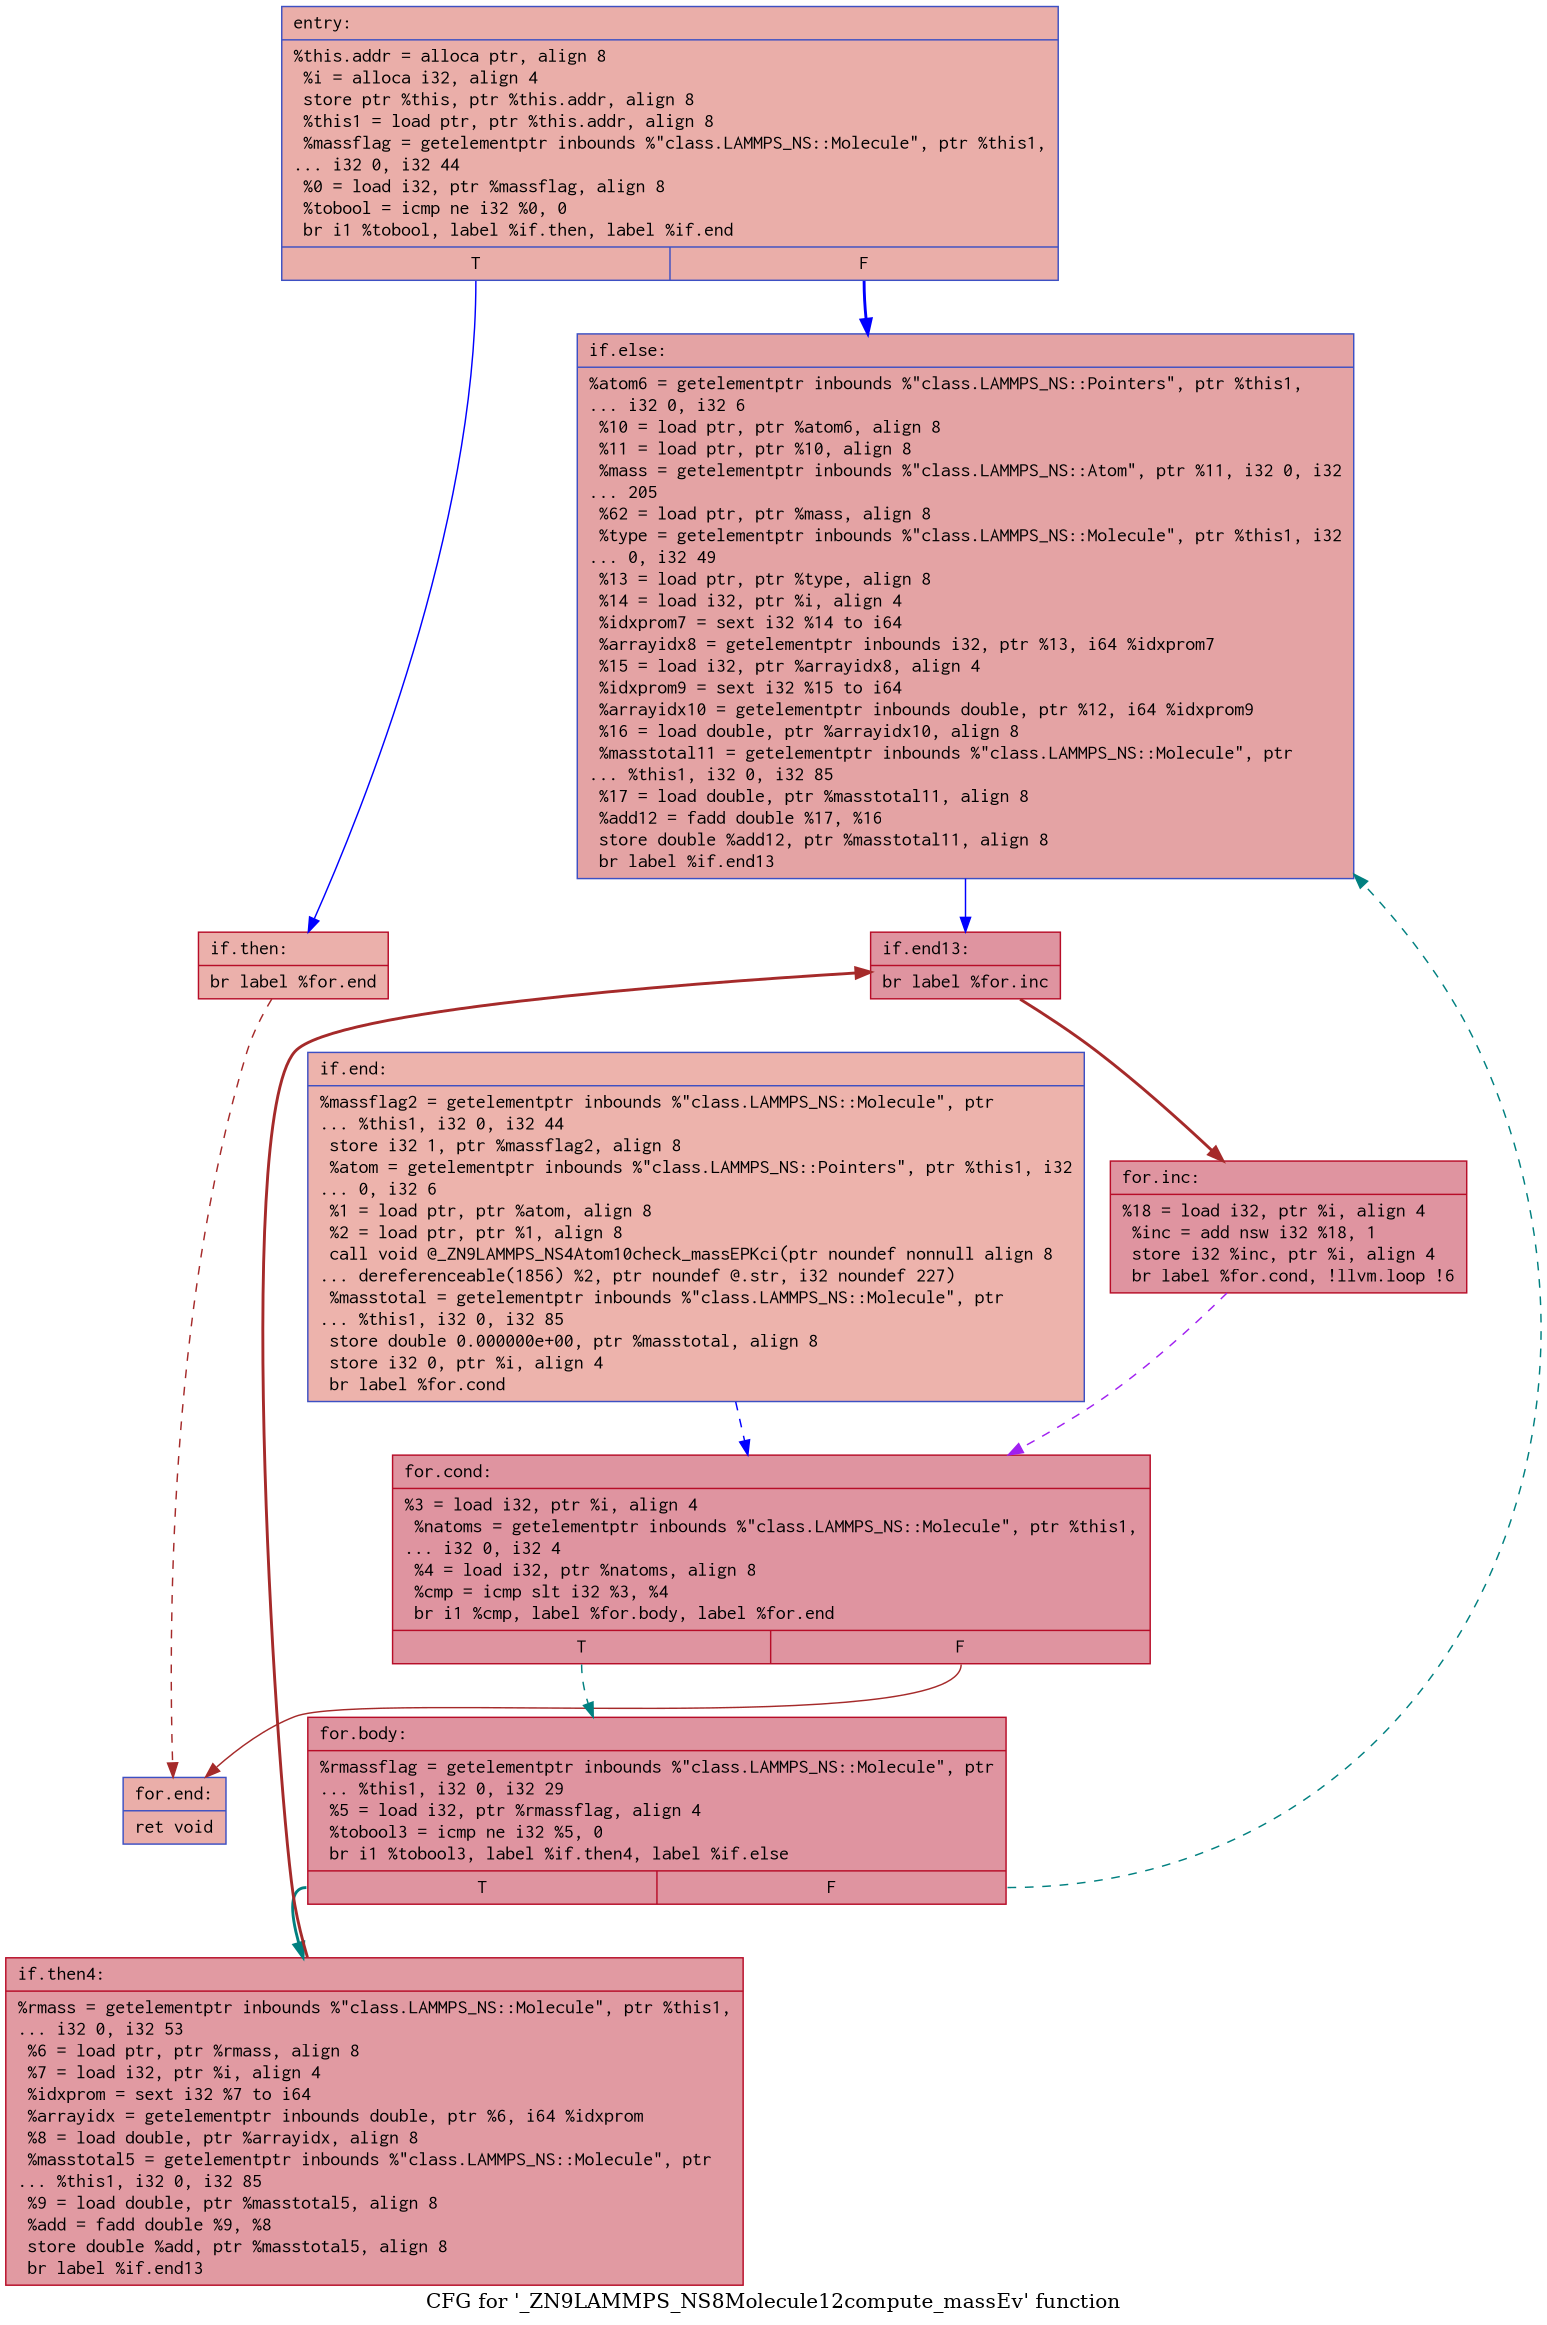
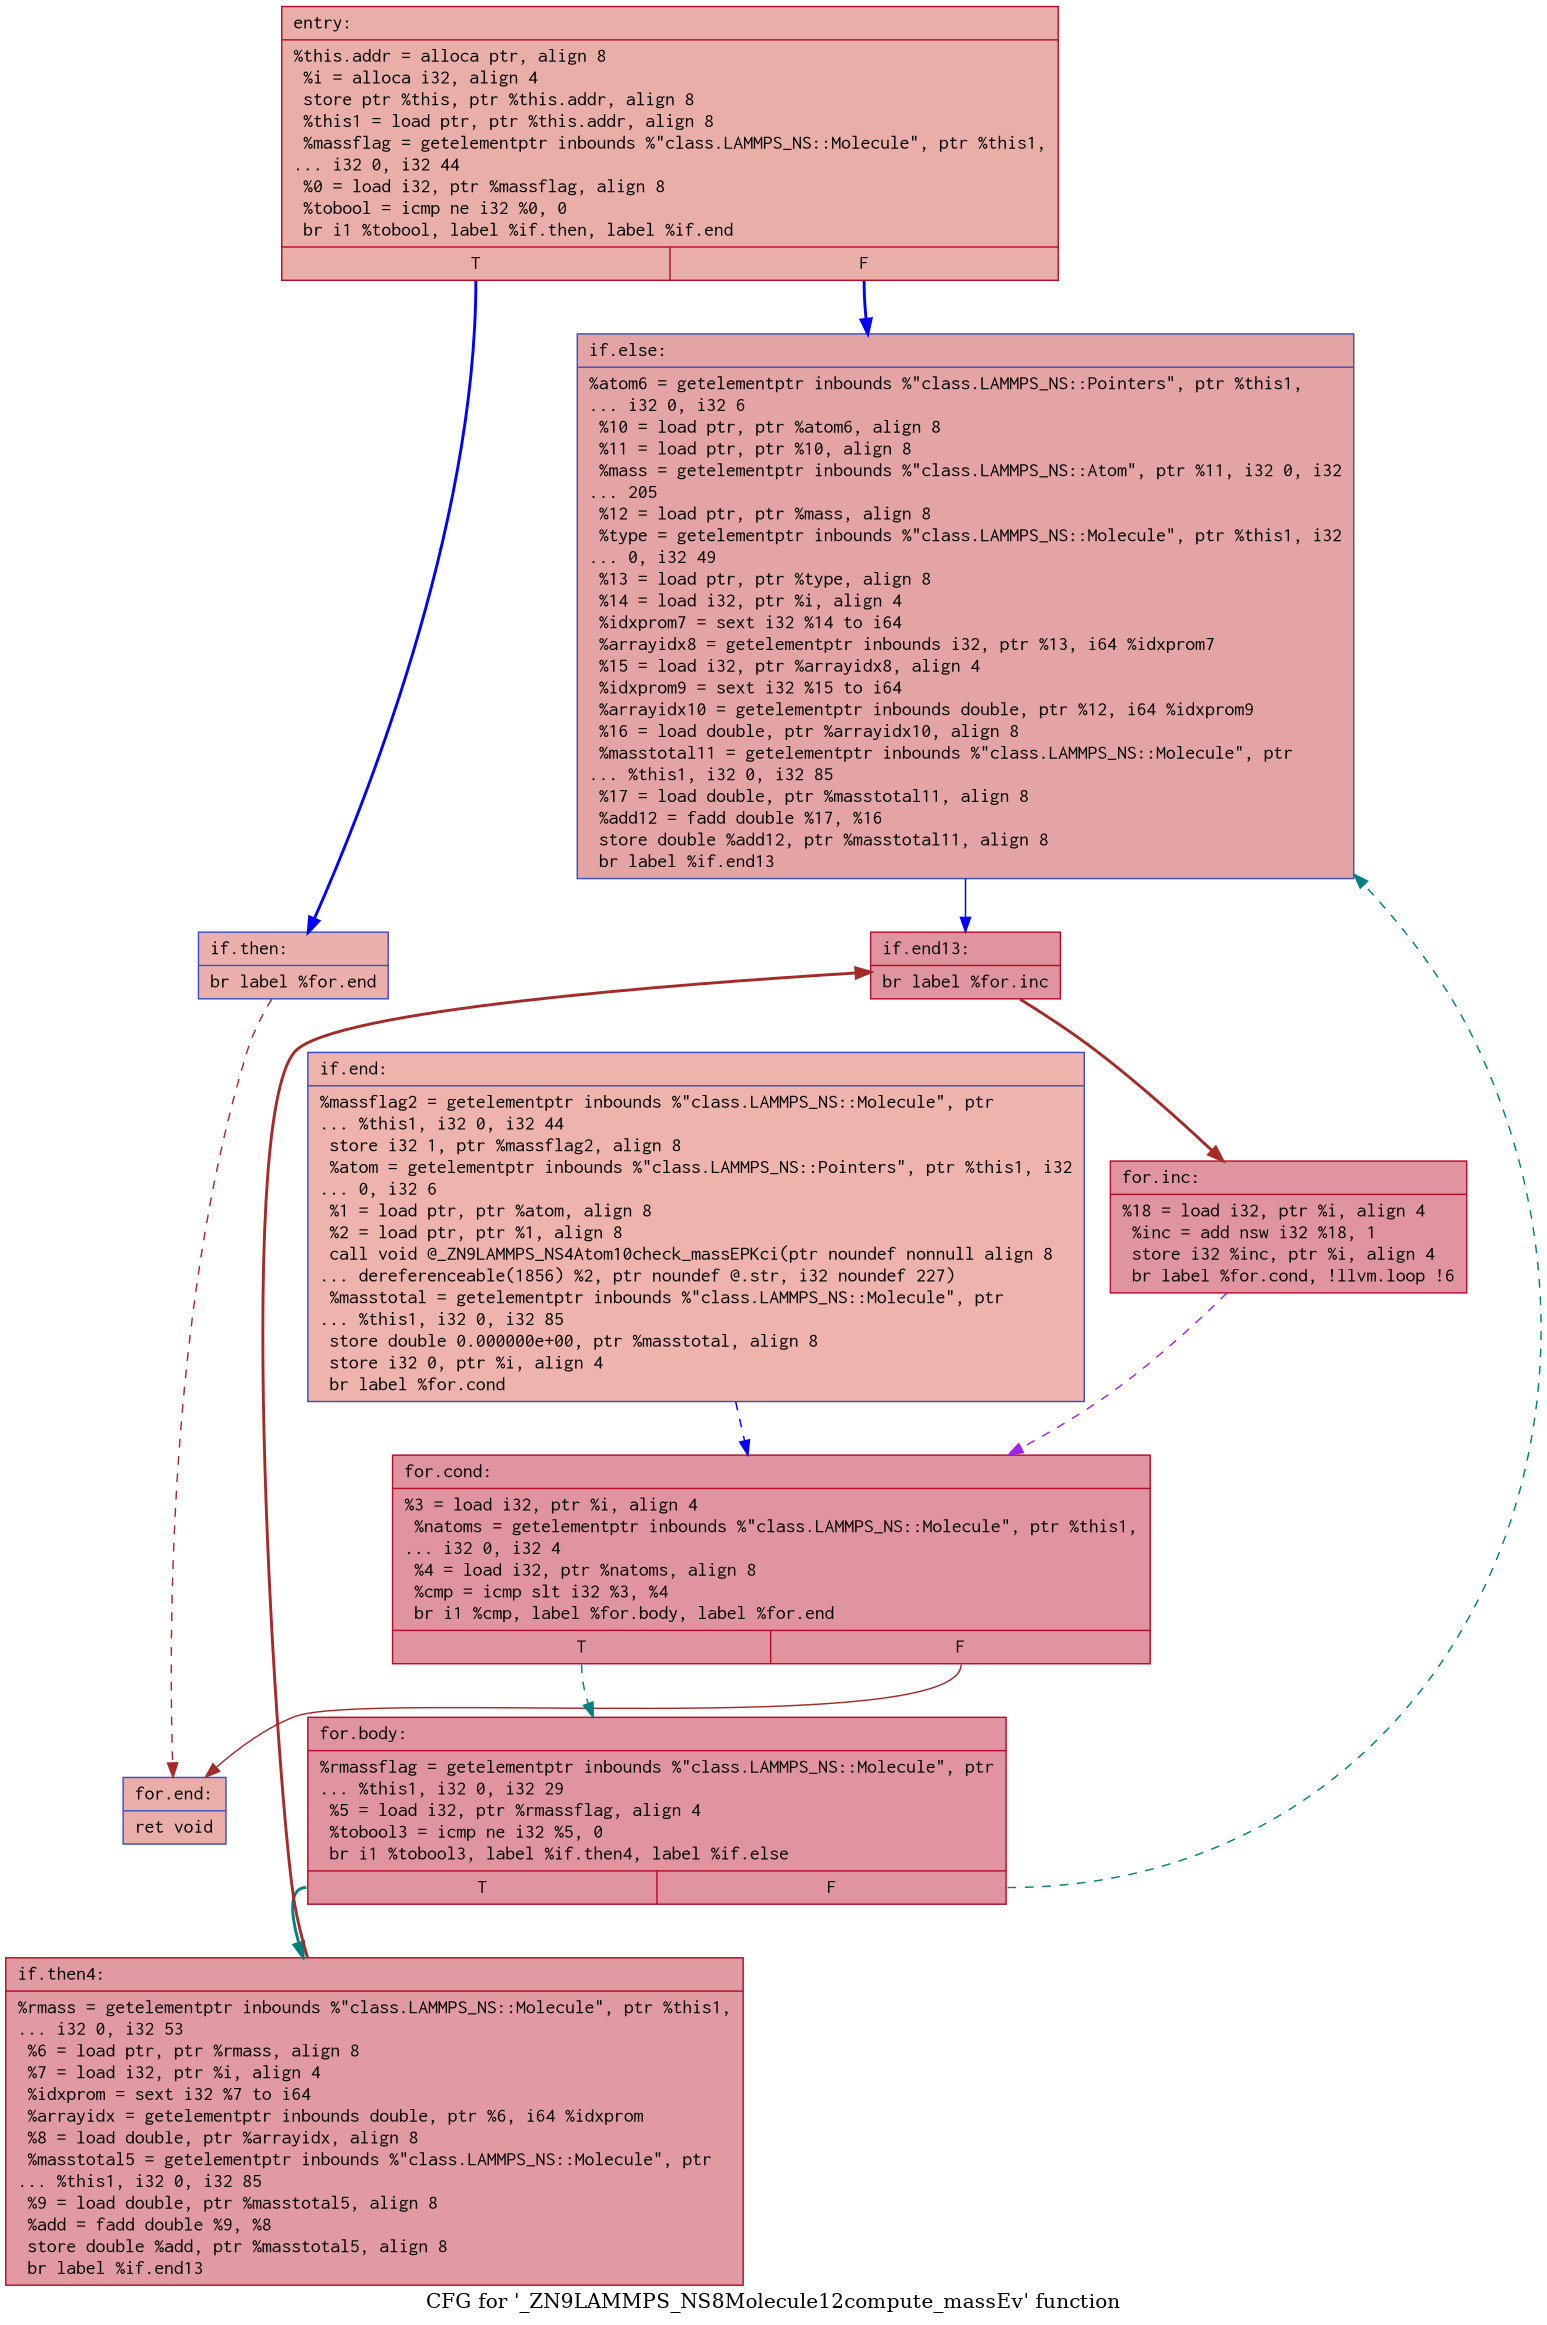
(670, 143) -> (670, 143)
(761, 514) -> (761, 514)
(425, 607) -> (425, 607)
(293, 965) -> (293, 965)
